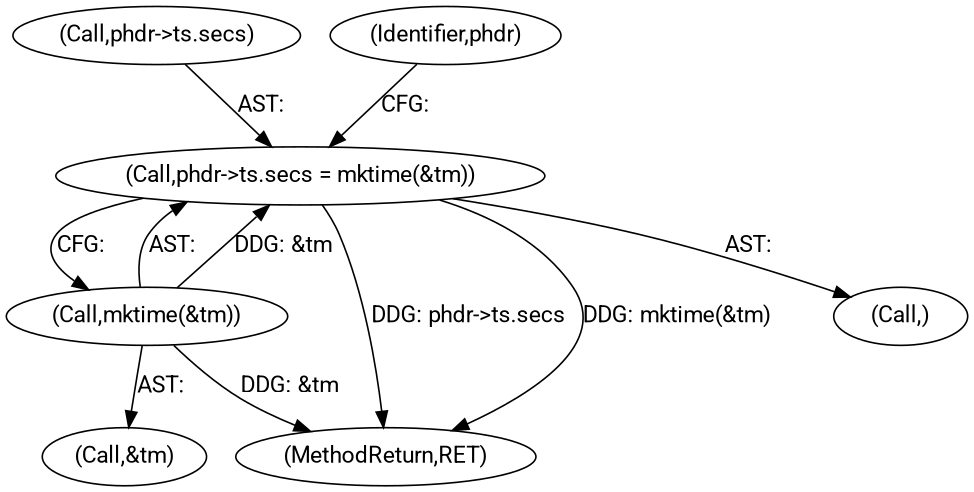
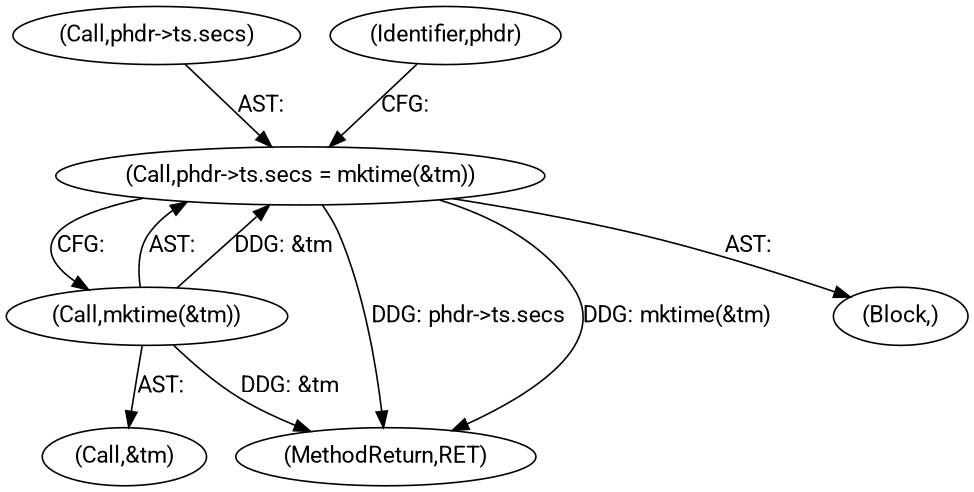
(901, 316) -> (901, 316)
